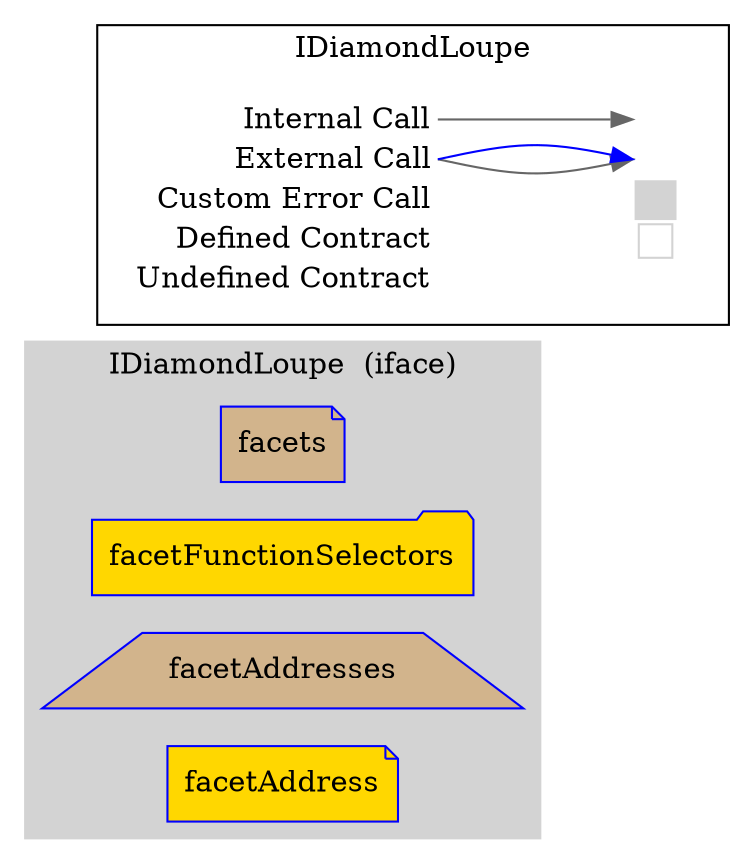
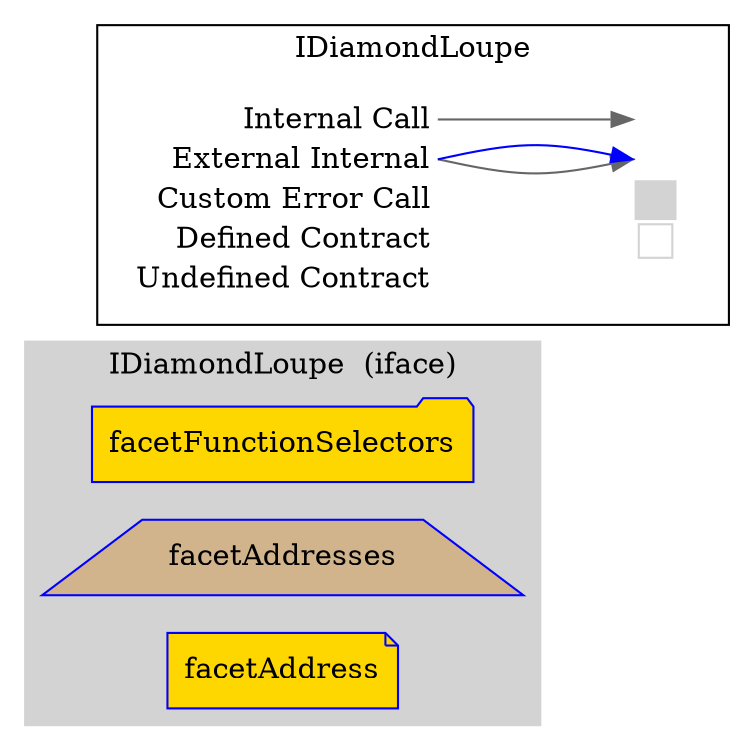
(333, 159) -> (302, 159)
(283, 444) -> none
